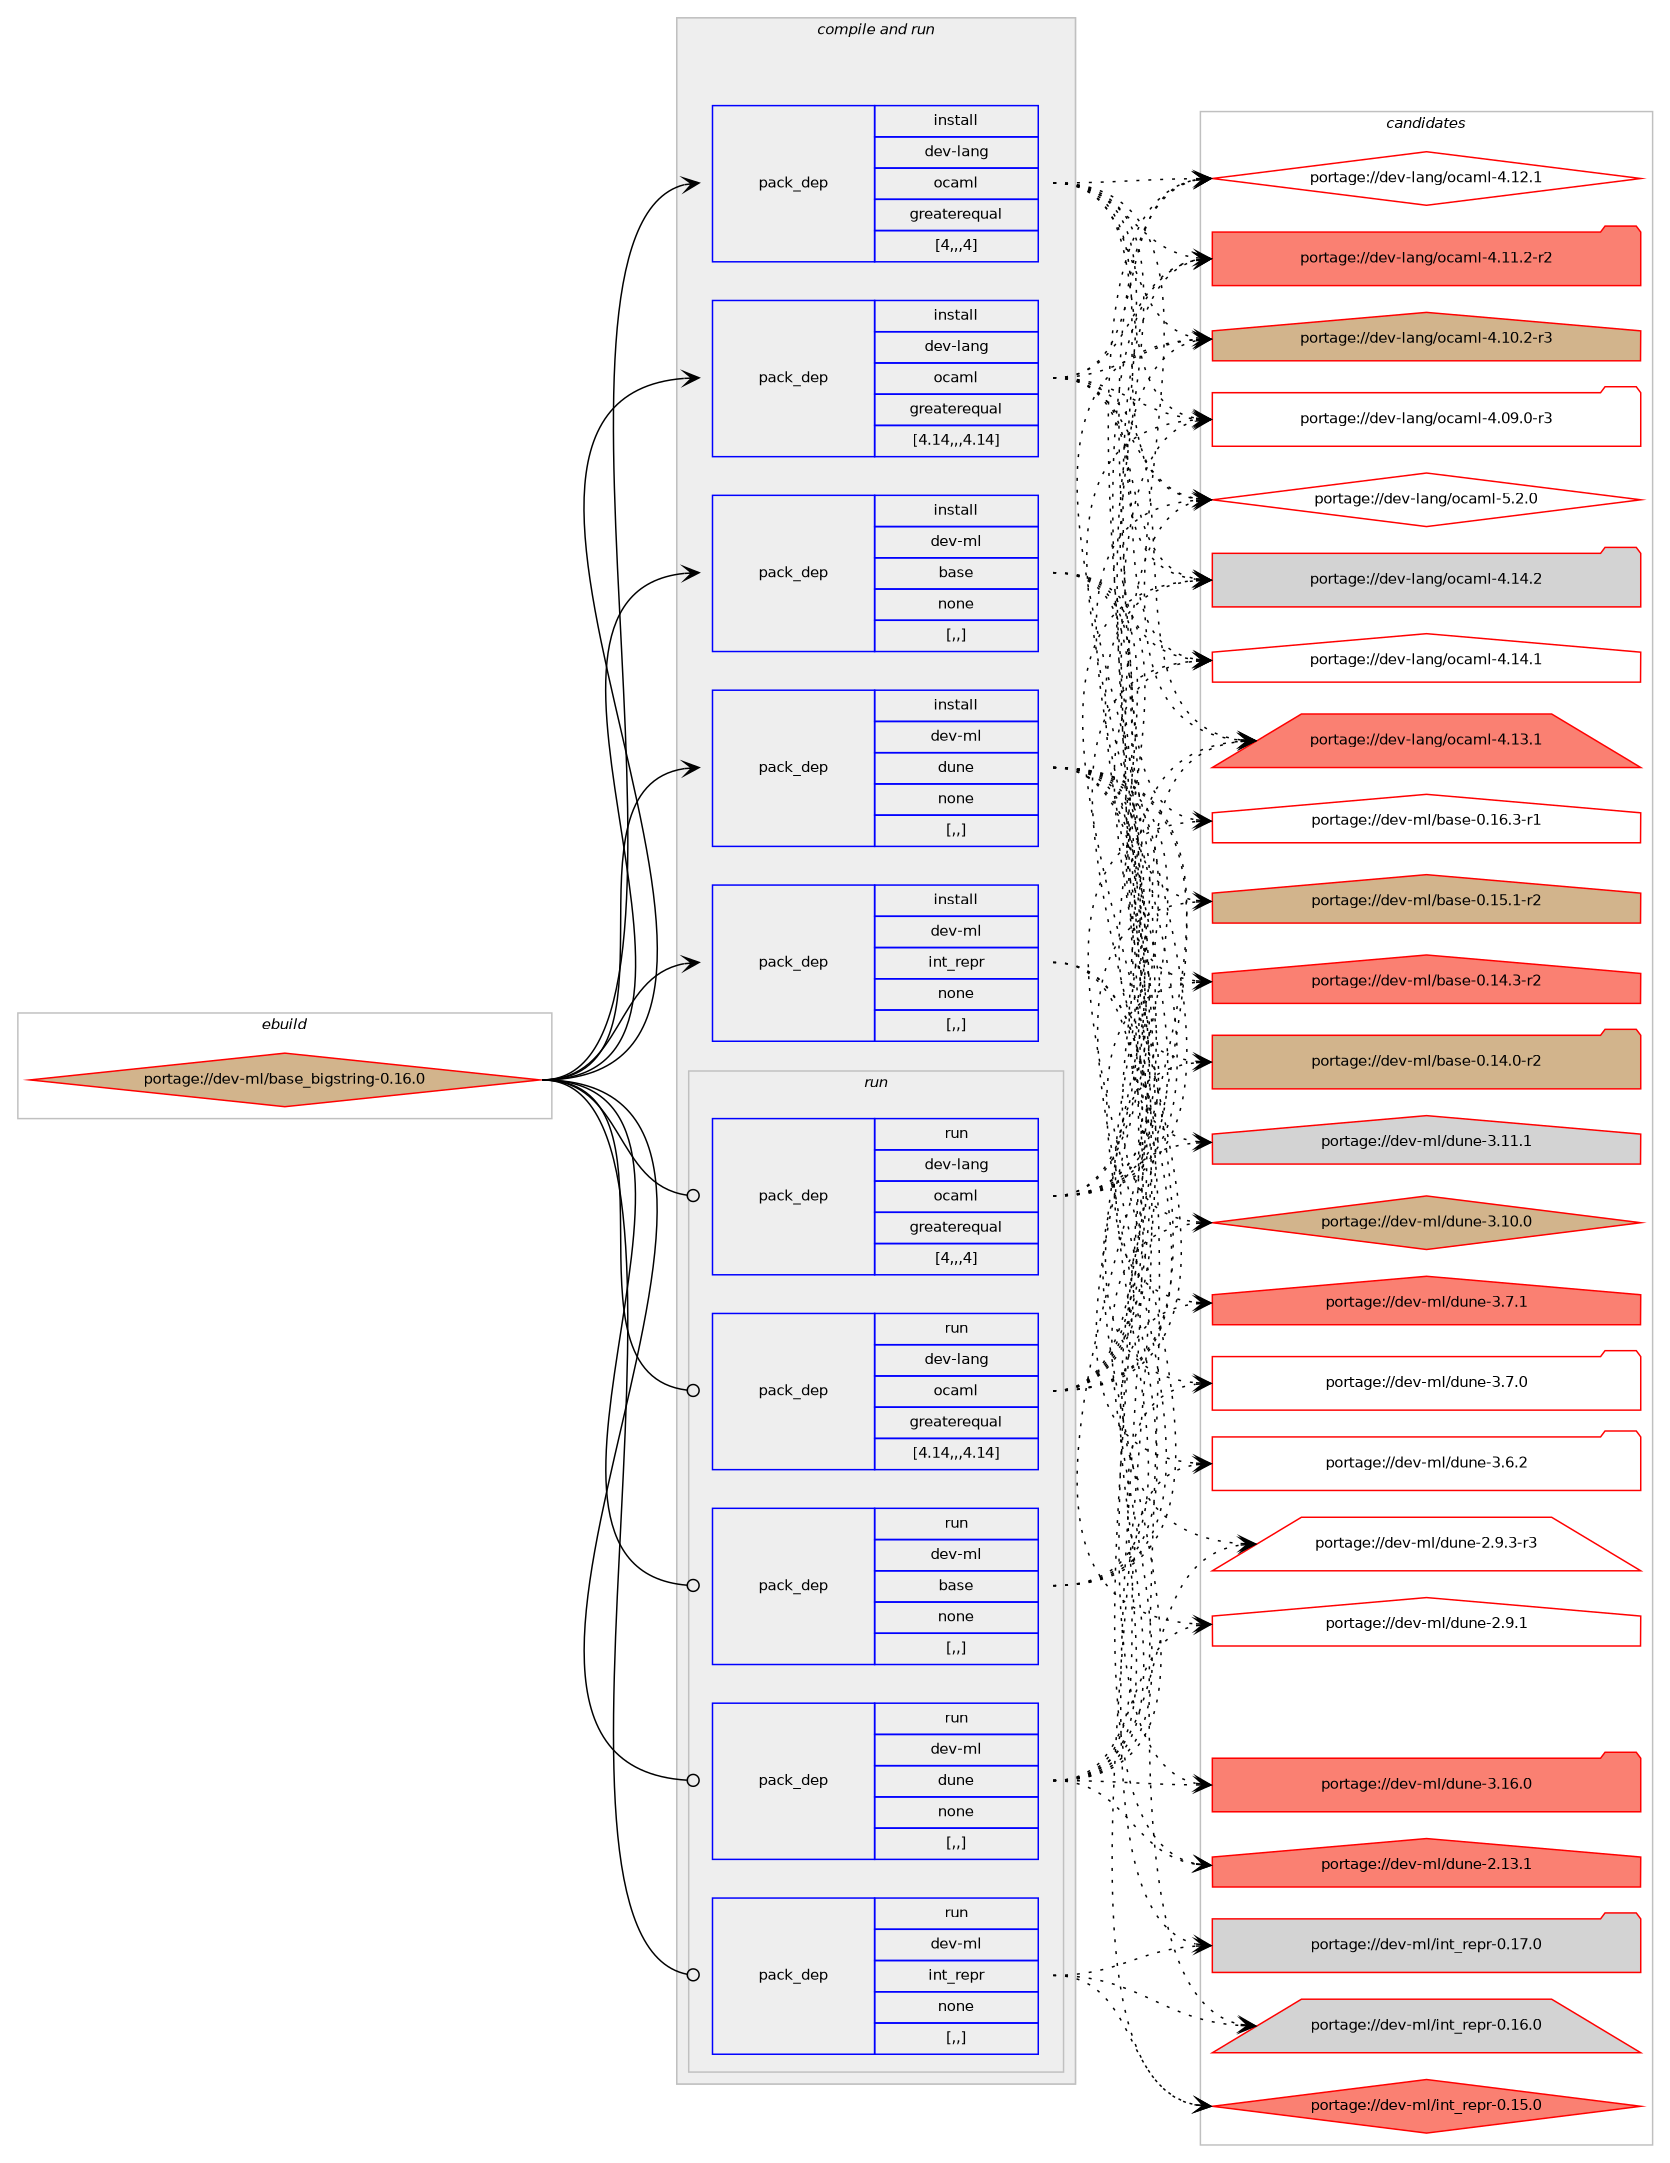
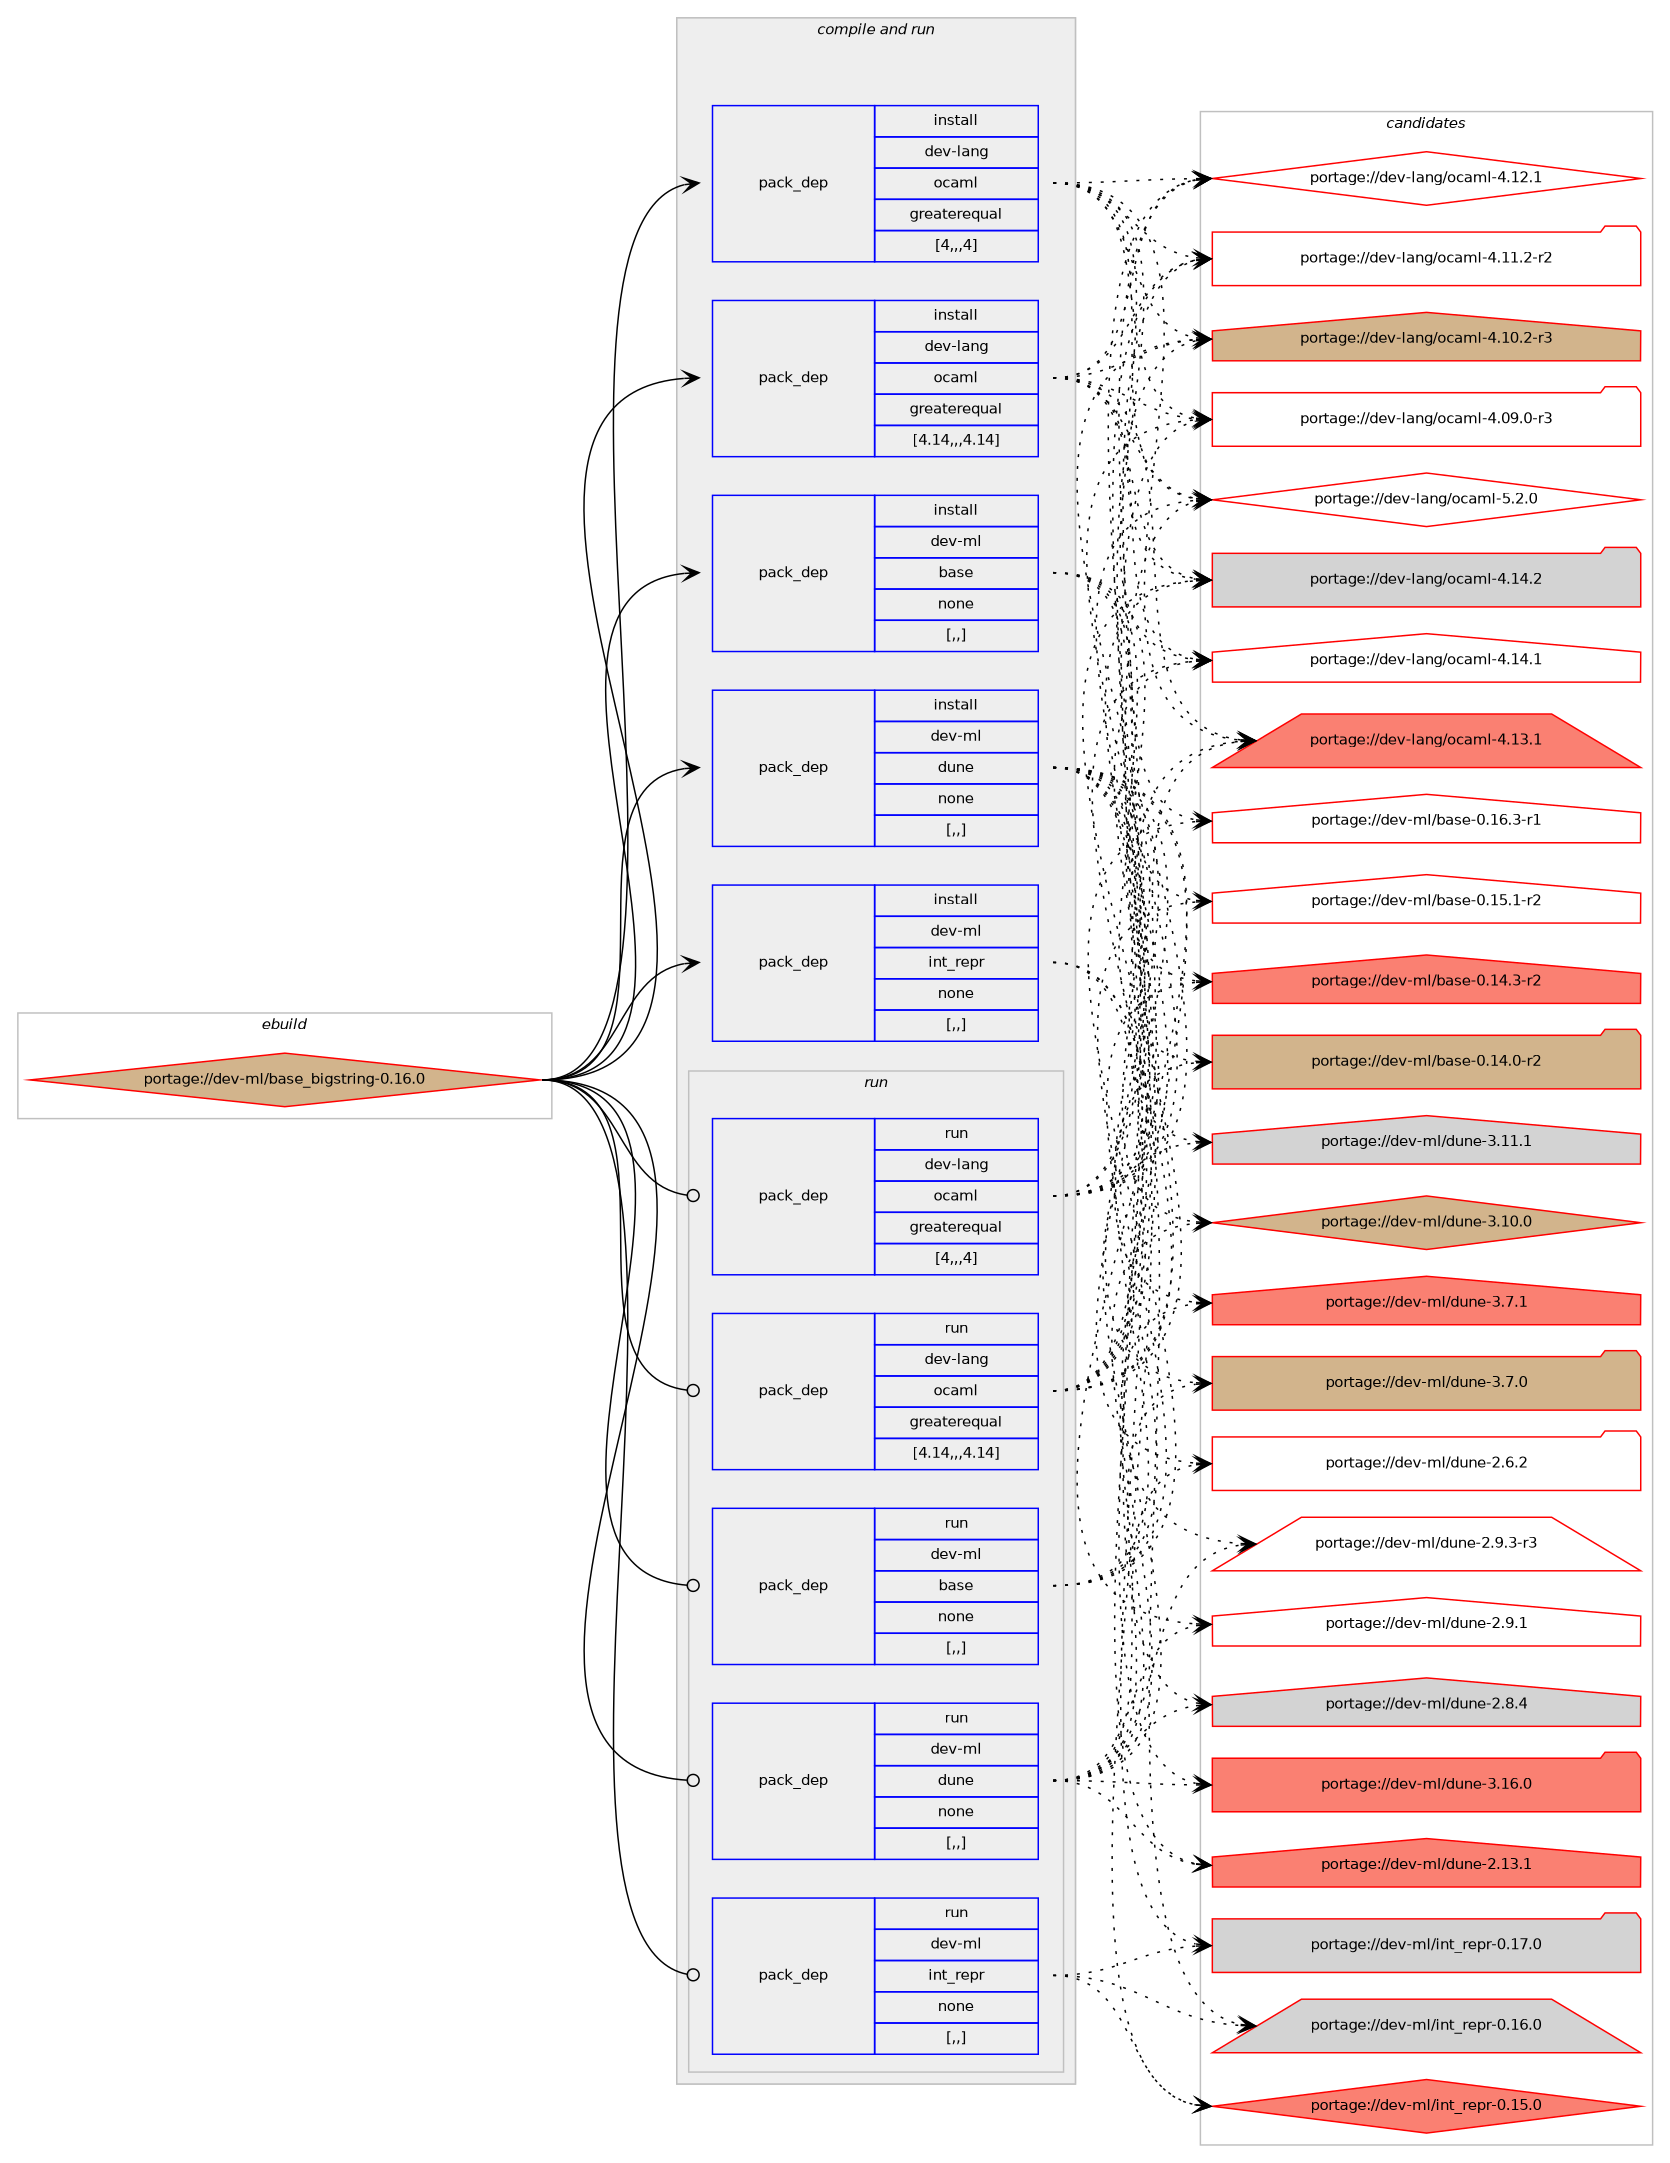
(1427, 259) -> (1427, 259)
(1427, 901) -> (1427, 901)
(1427, 1383) -> (1427, 1383)
(1427, 1464) -> (1427, 1464)
none -> (1427, 1705)
